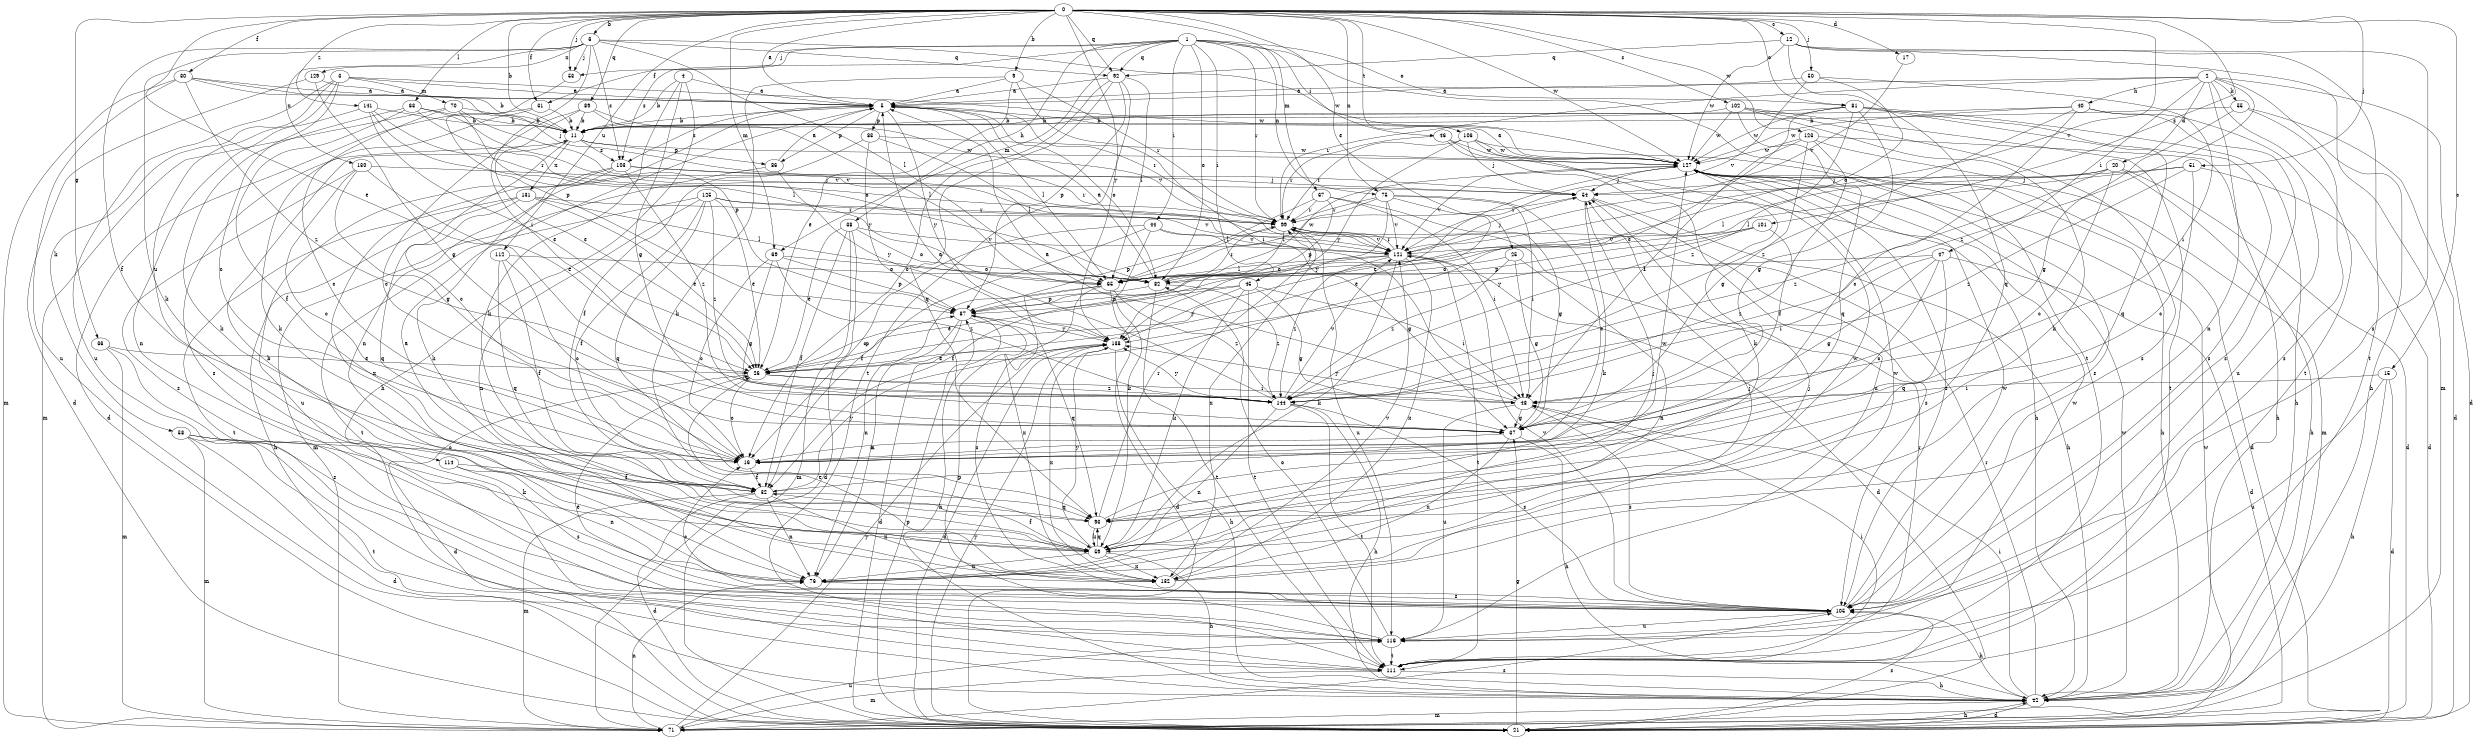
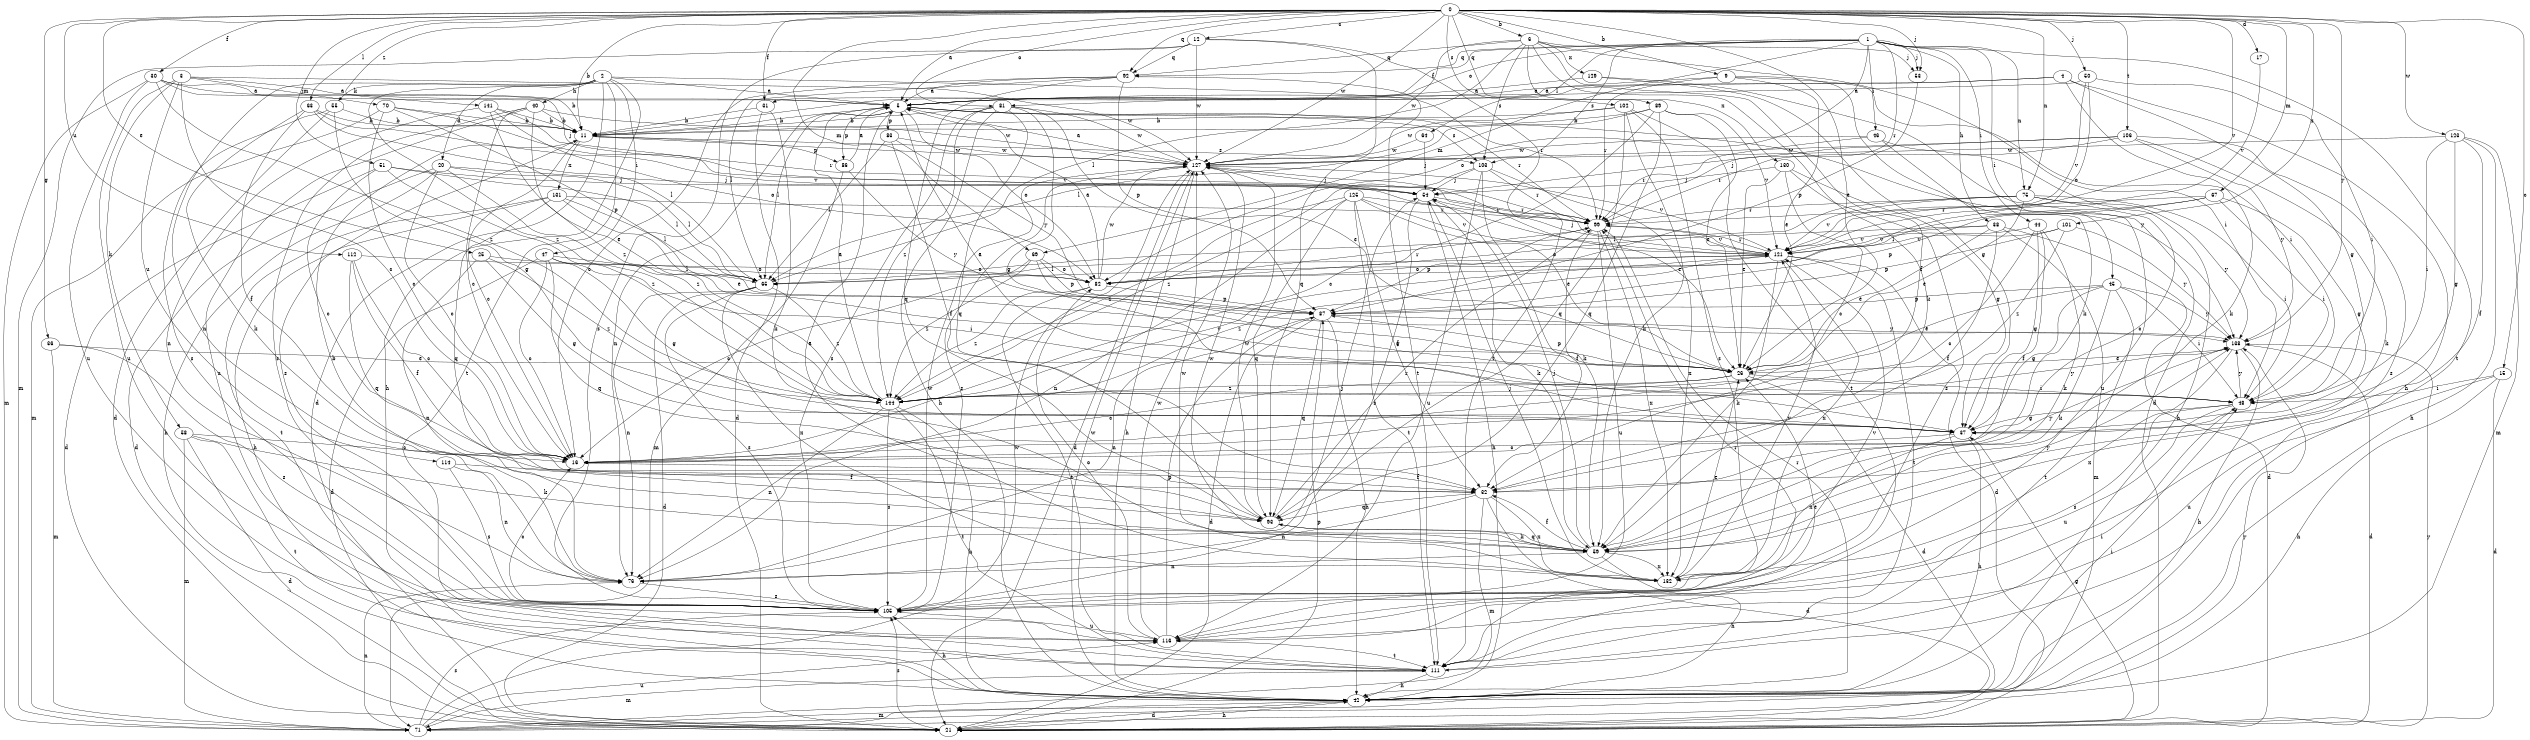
none -> (1424, 136)
none -> (1557, 358)
